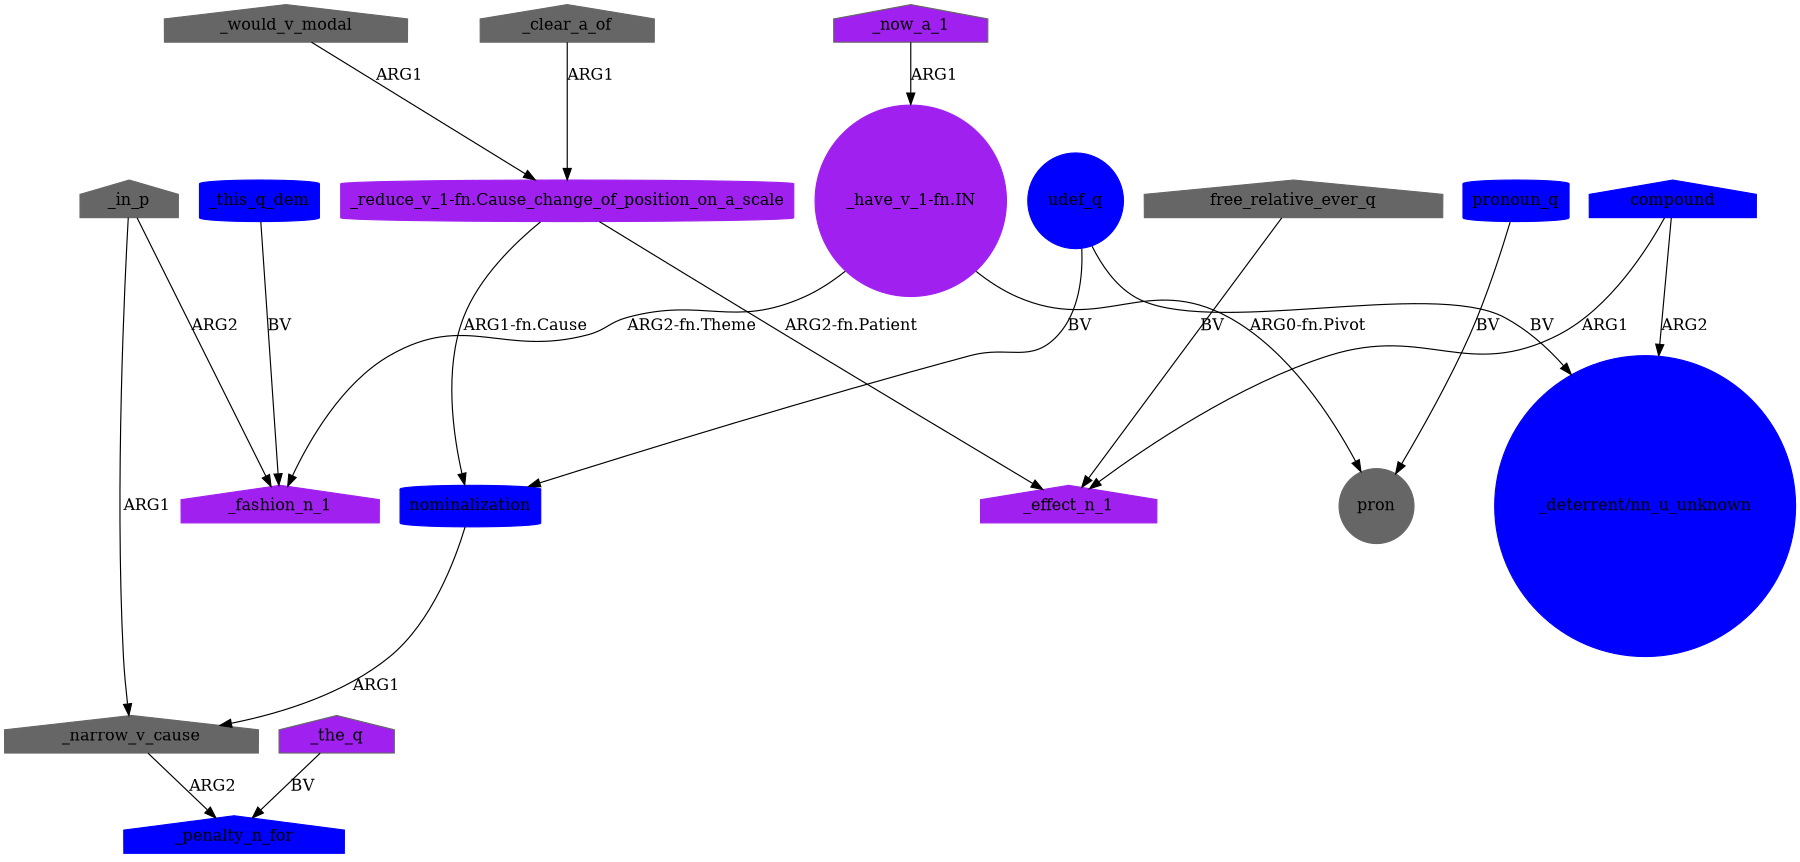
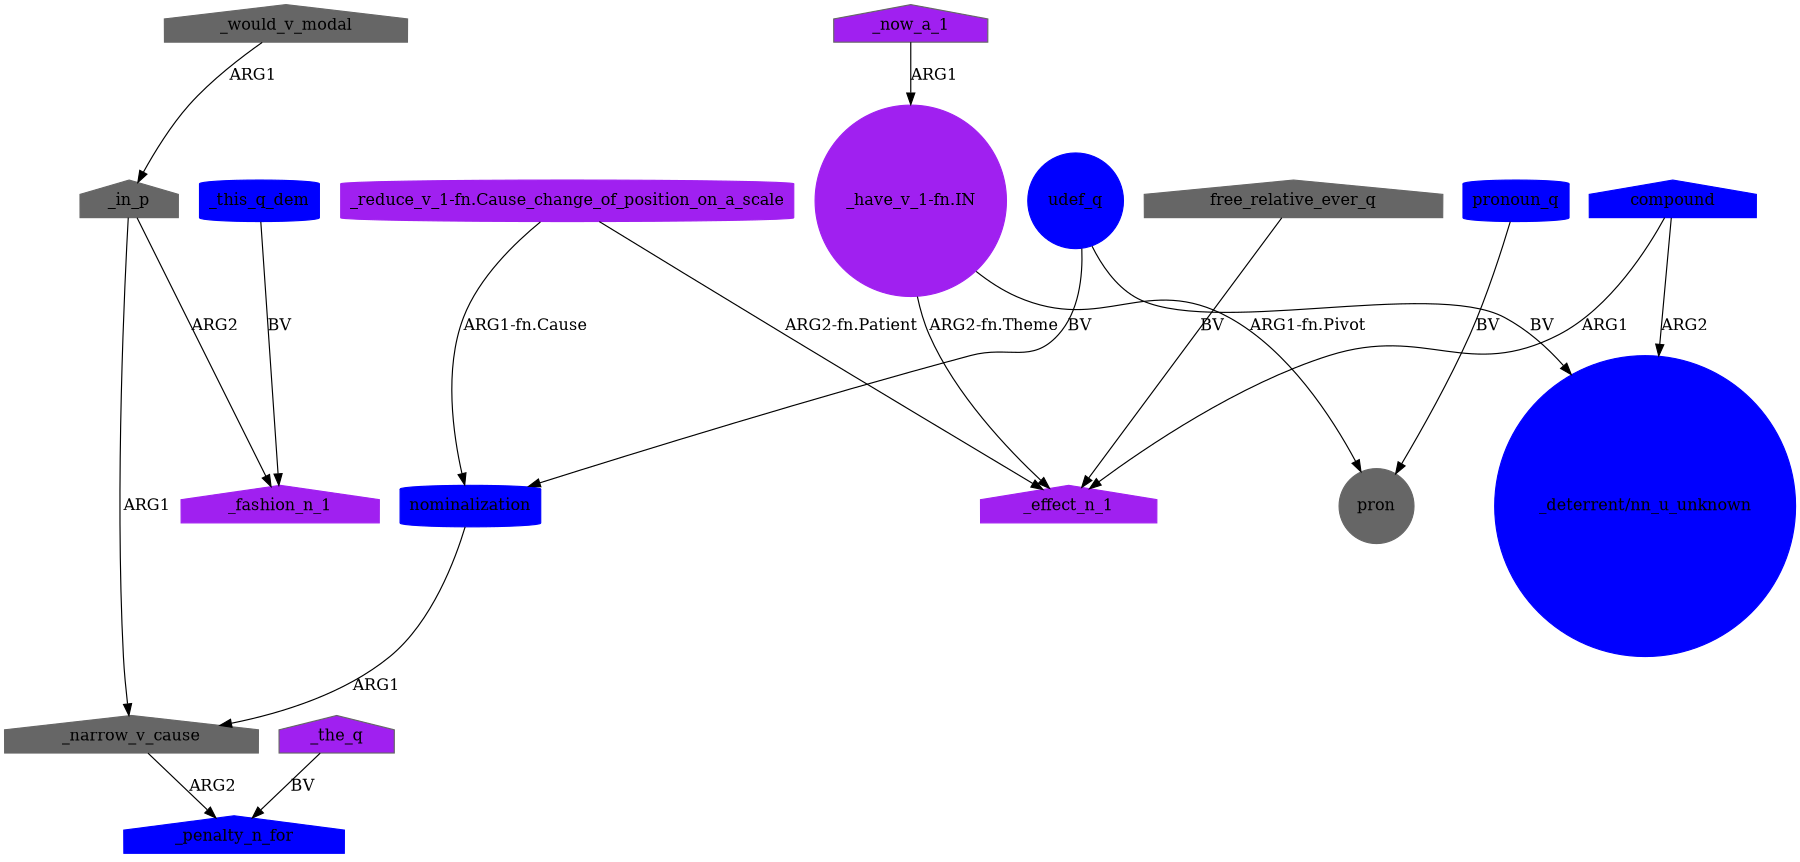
(567, 25) -> none
(418, 108) -> (194, 99)
(1308, 326) -> (1308, 326)
(544, 341) -> (966, 397)
